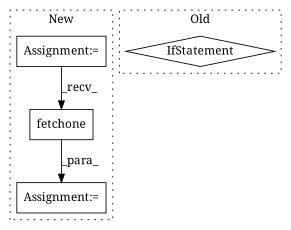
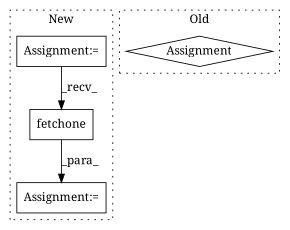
(200, 51) -> (199, 51)
